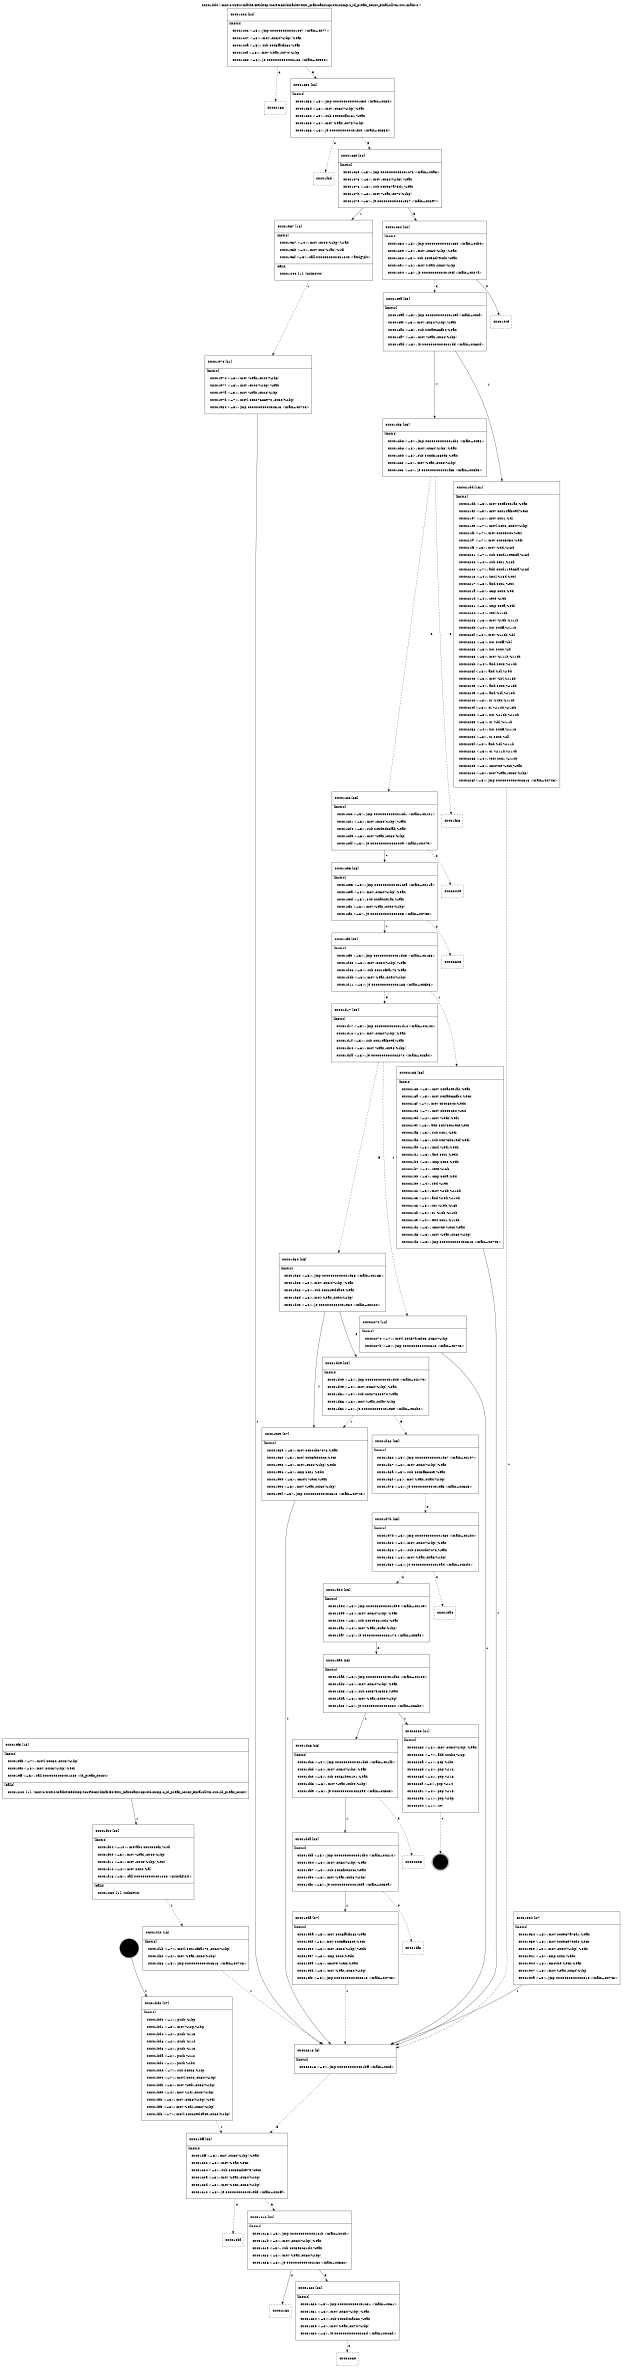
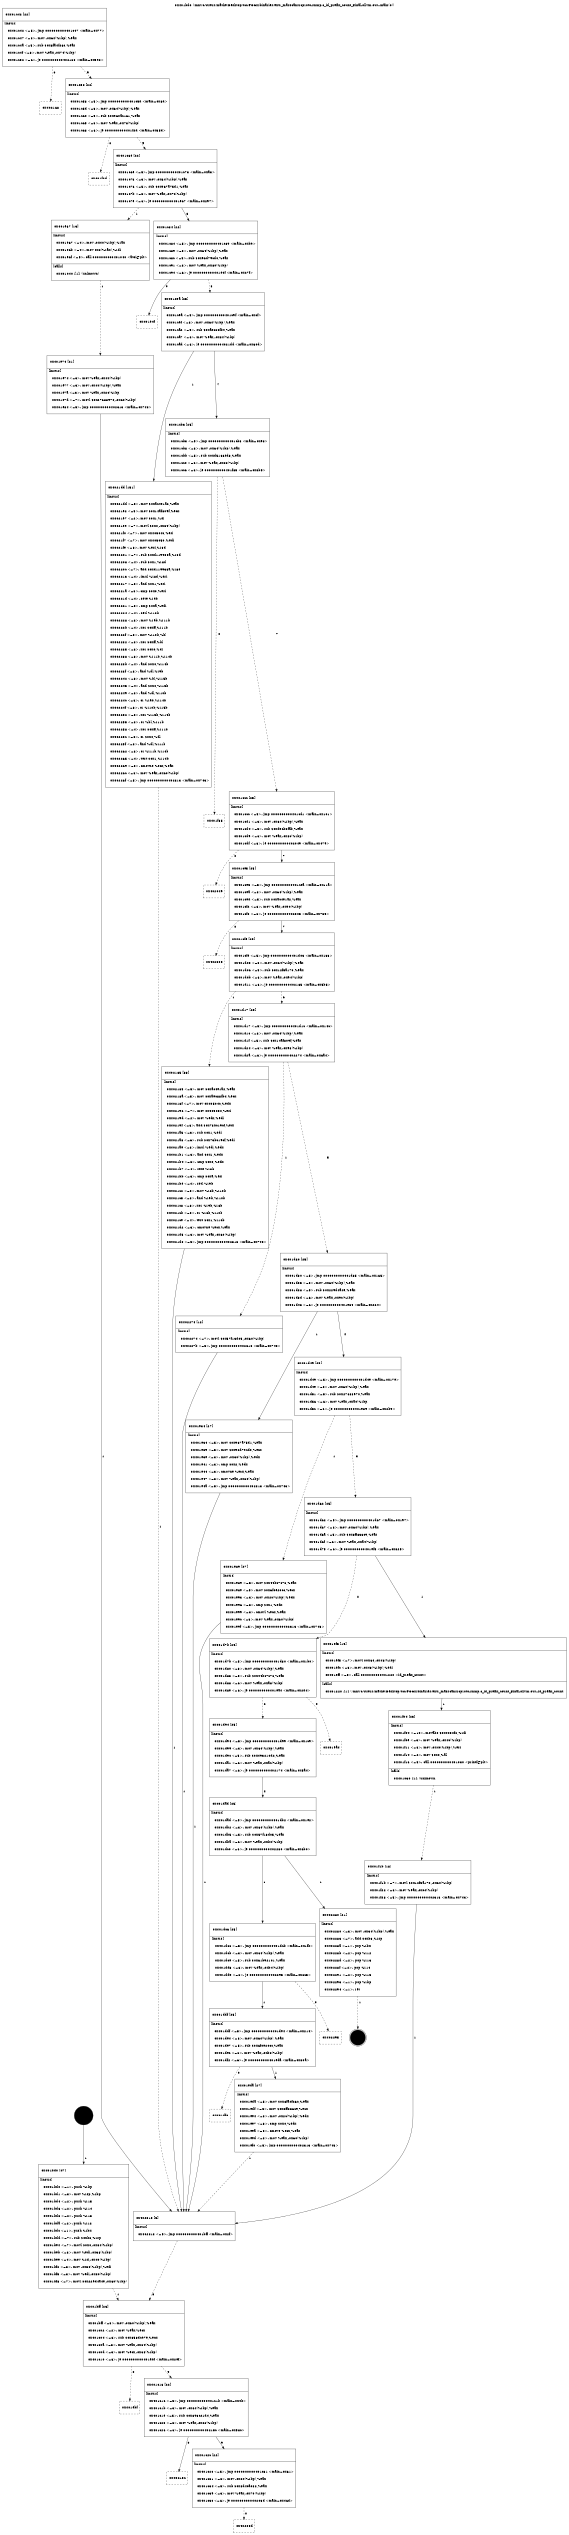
(358, 213) -> (134, 213)
(431, 634) -> (277, 634)
(316, 1368) -> (288, 1364)
none -> (400, 1596)
(270, 2008) -> (412, 2122)
